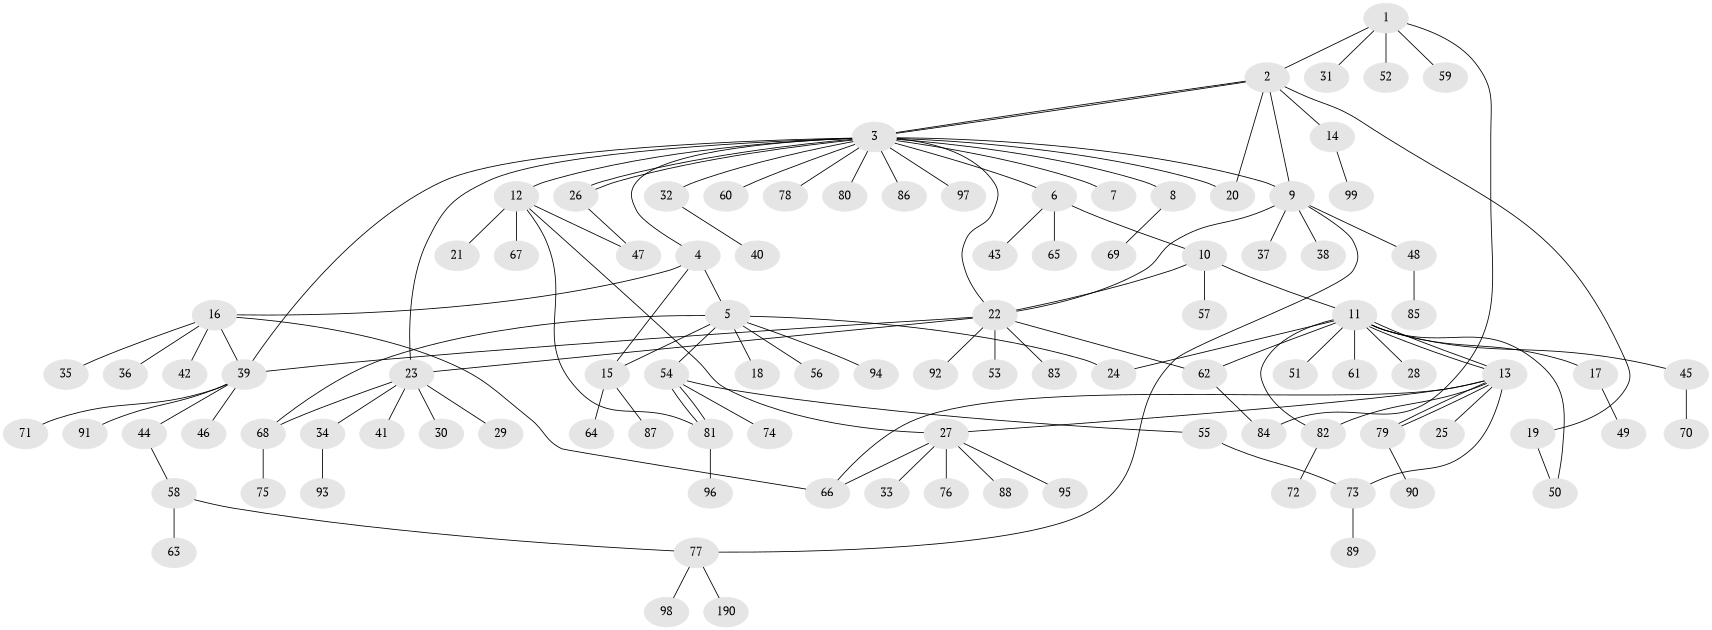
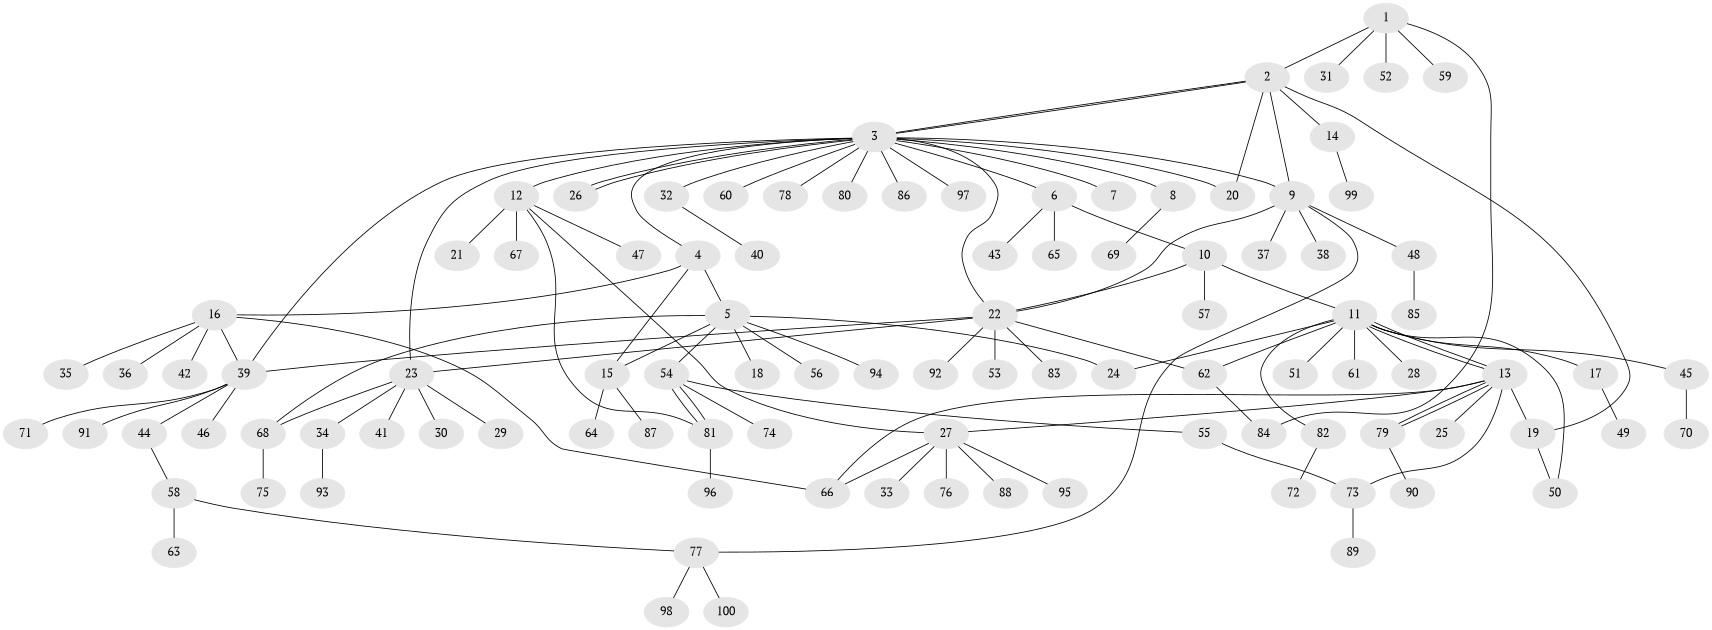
(607, 226) -> none
(1410, 404) -> (1519, 404)
(726, 612) -> (726, 612)
